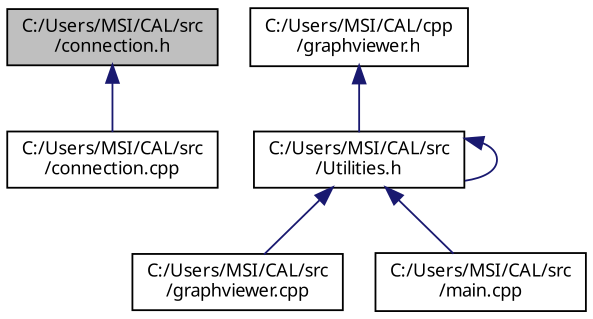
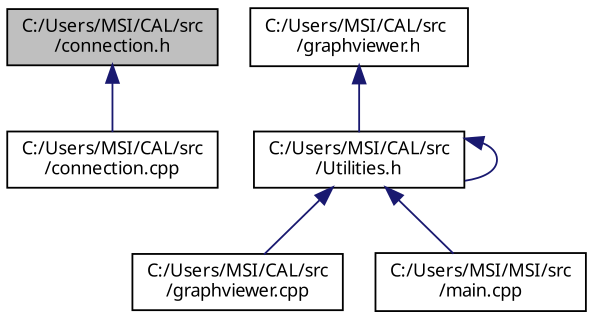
(359, 37) -> (359, 37)
(481, 282) -> (481, 282)
